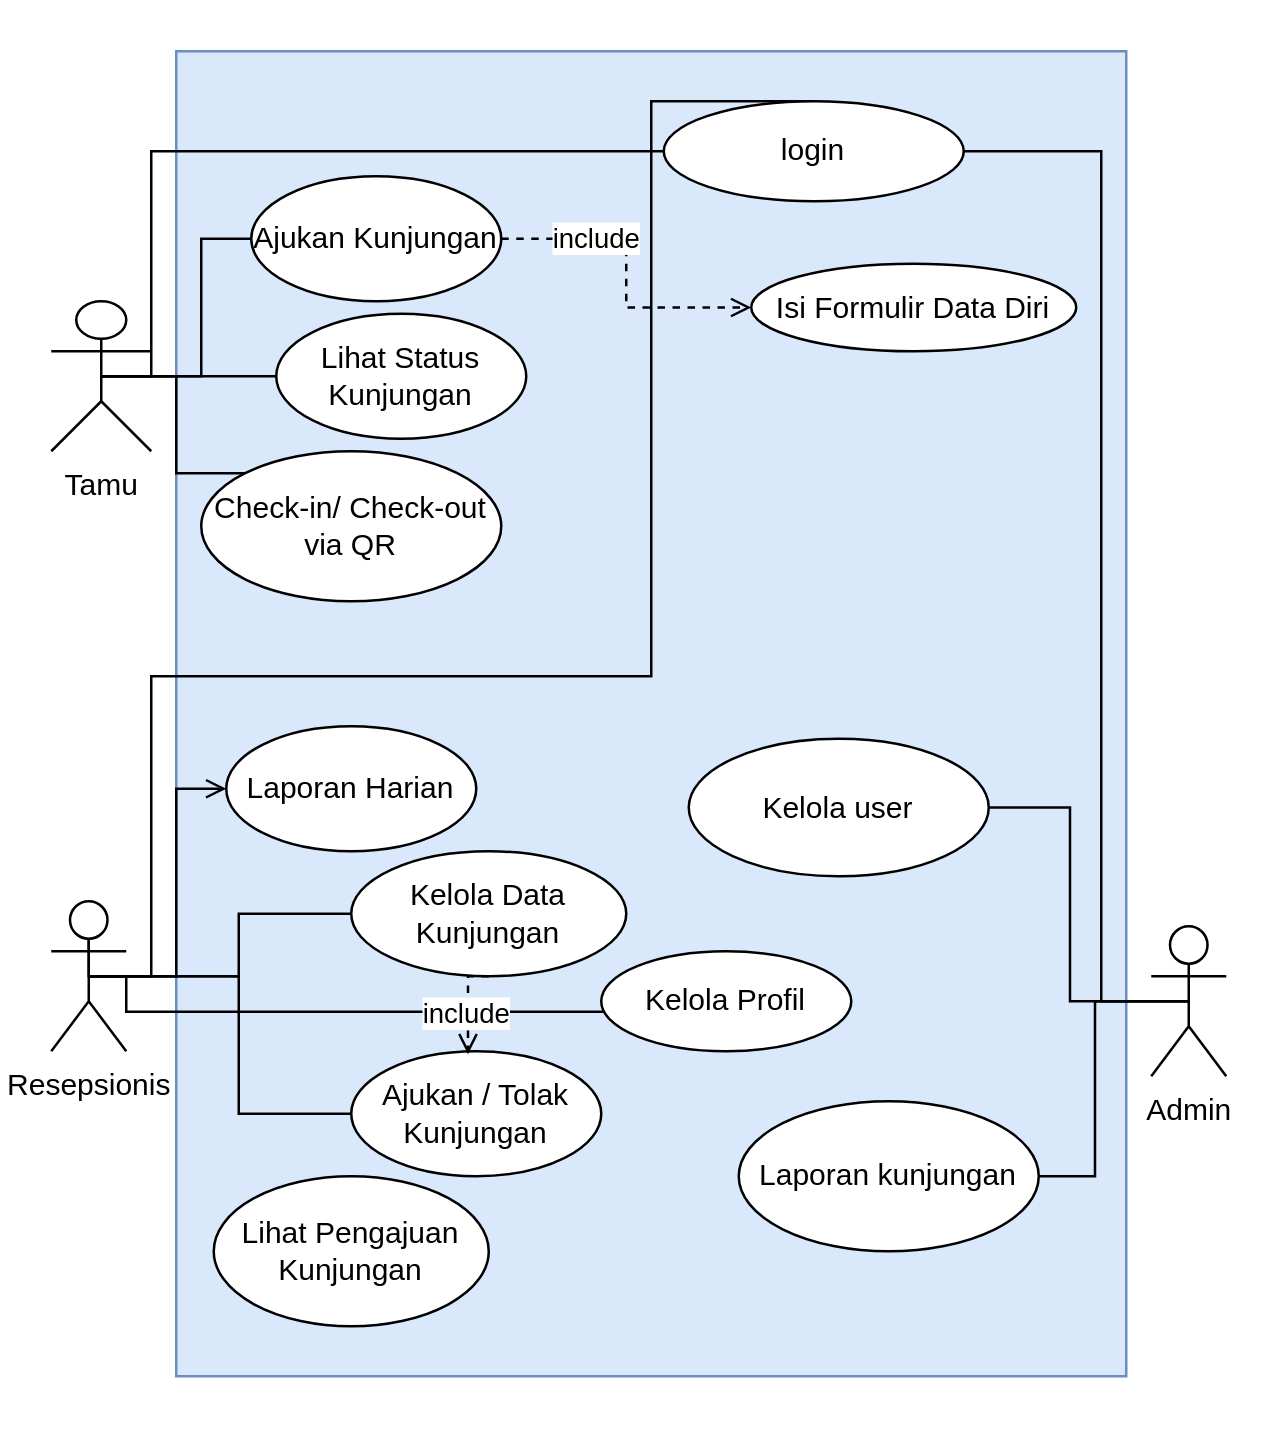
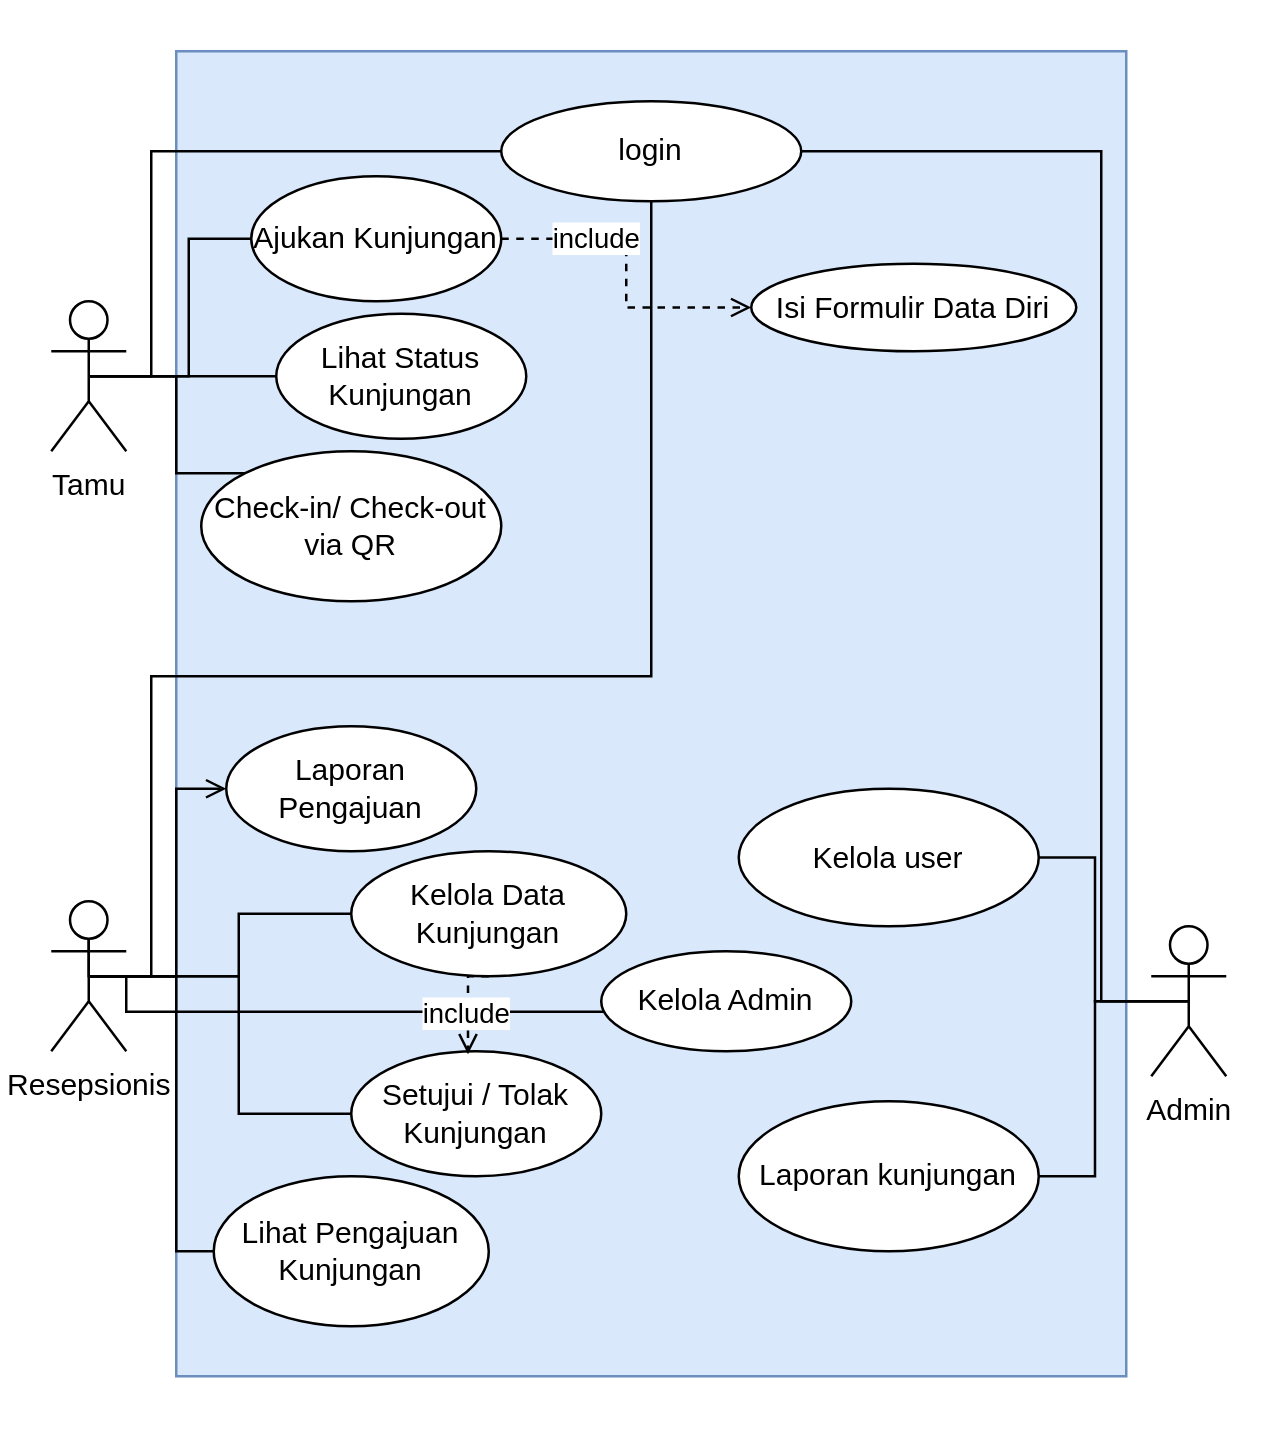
(814, 151) -> (651, 151)
(101, 376) -> (89, 376)
(351, 789) -> (351, 789)
(839, 808) -> (889, 858)
(726, 1001) -> (726, 1001)
(476, 1114) -> (476, 1114)
none -> (176, 1152)
